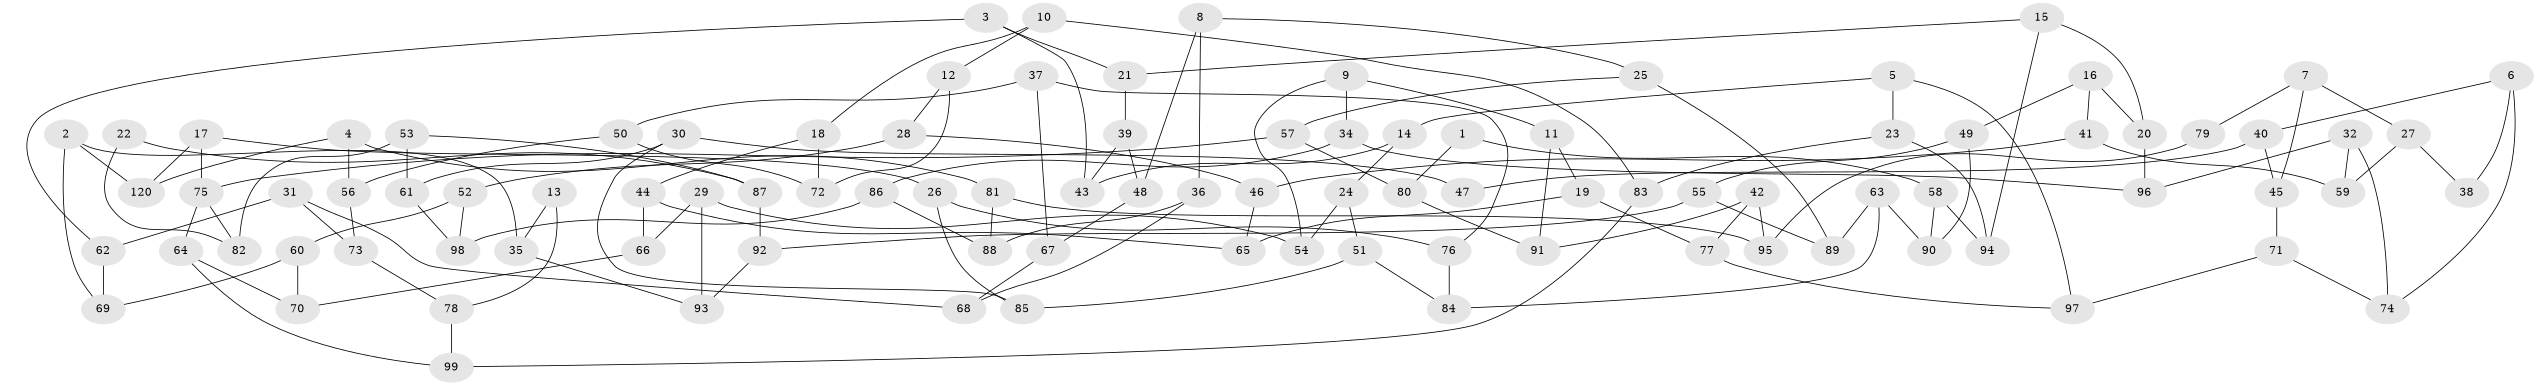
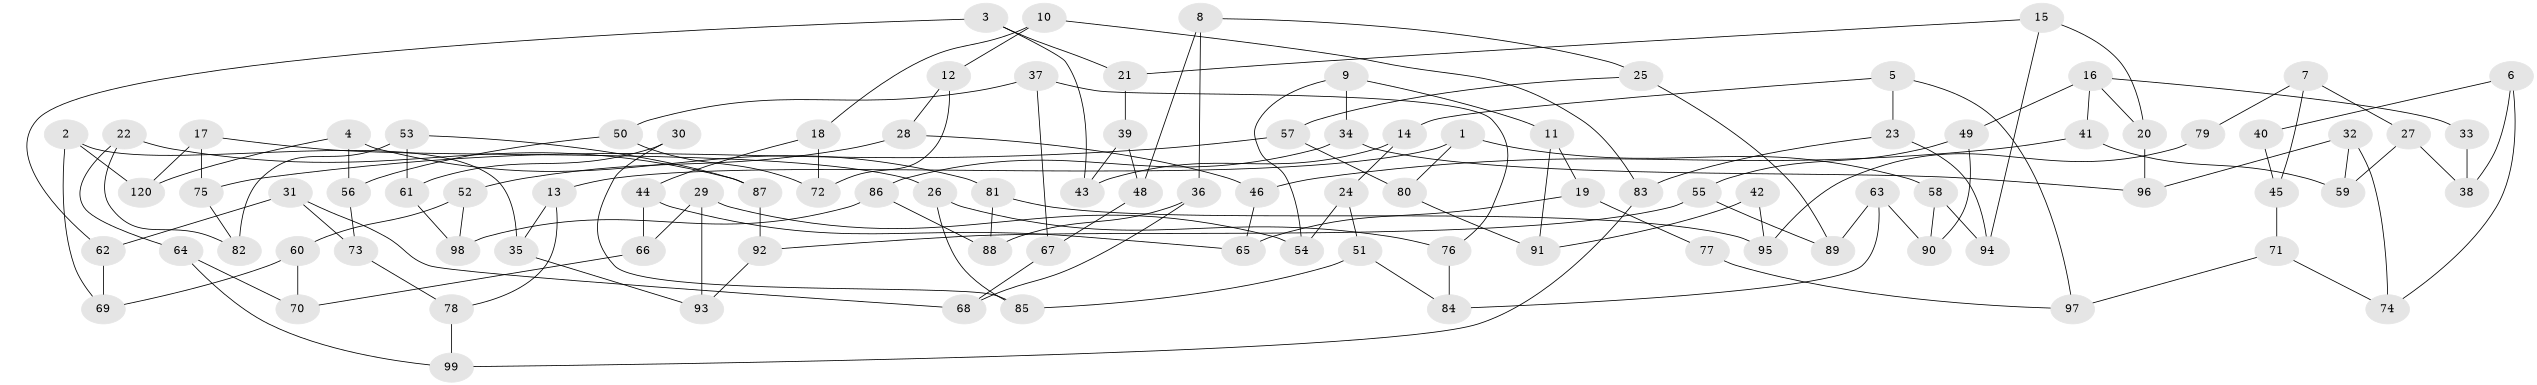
none -> (2467, 134)
none -> (1011, 171)
(1463, 193) -> none
(193, 218) -> (89, 213)
(1733, 222) -> none
